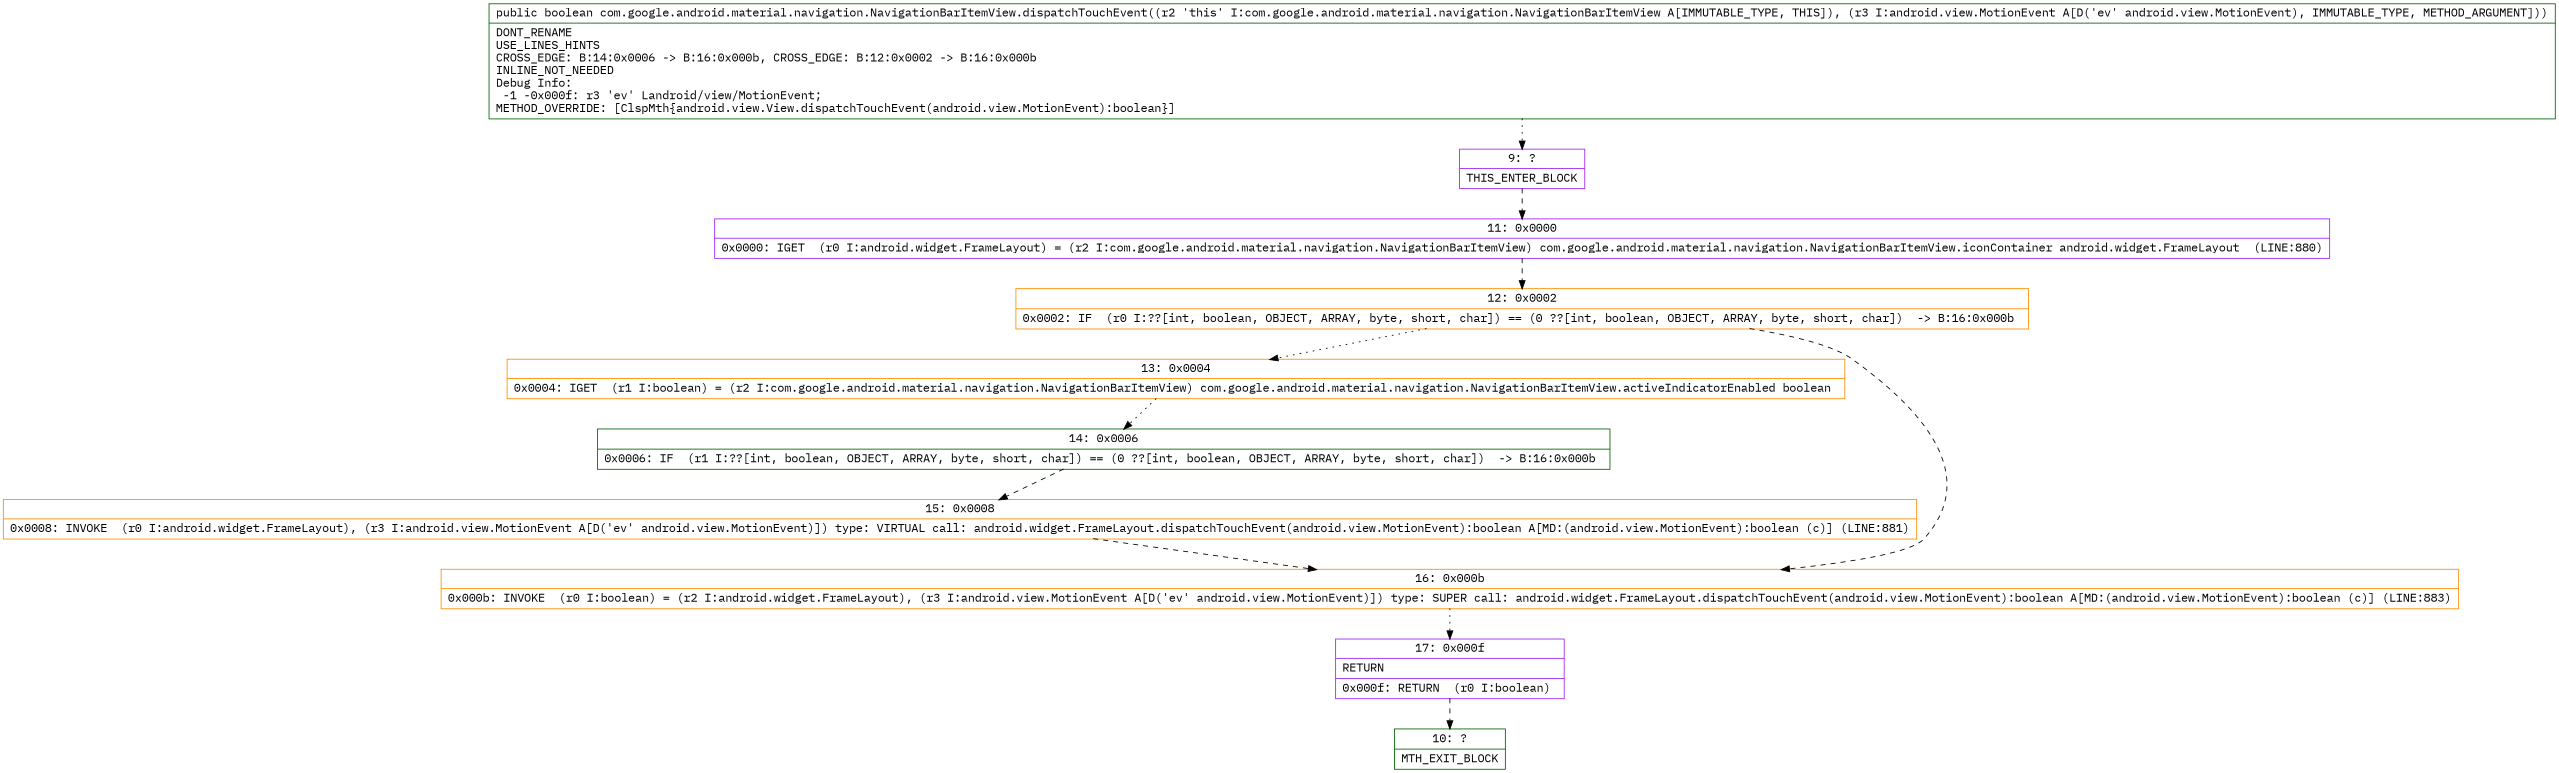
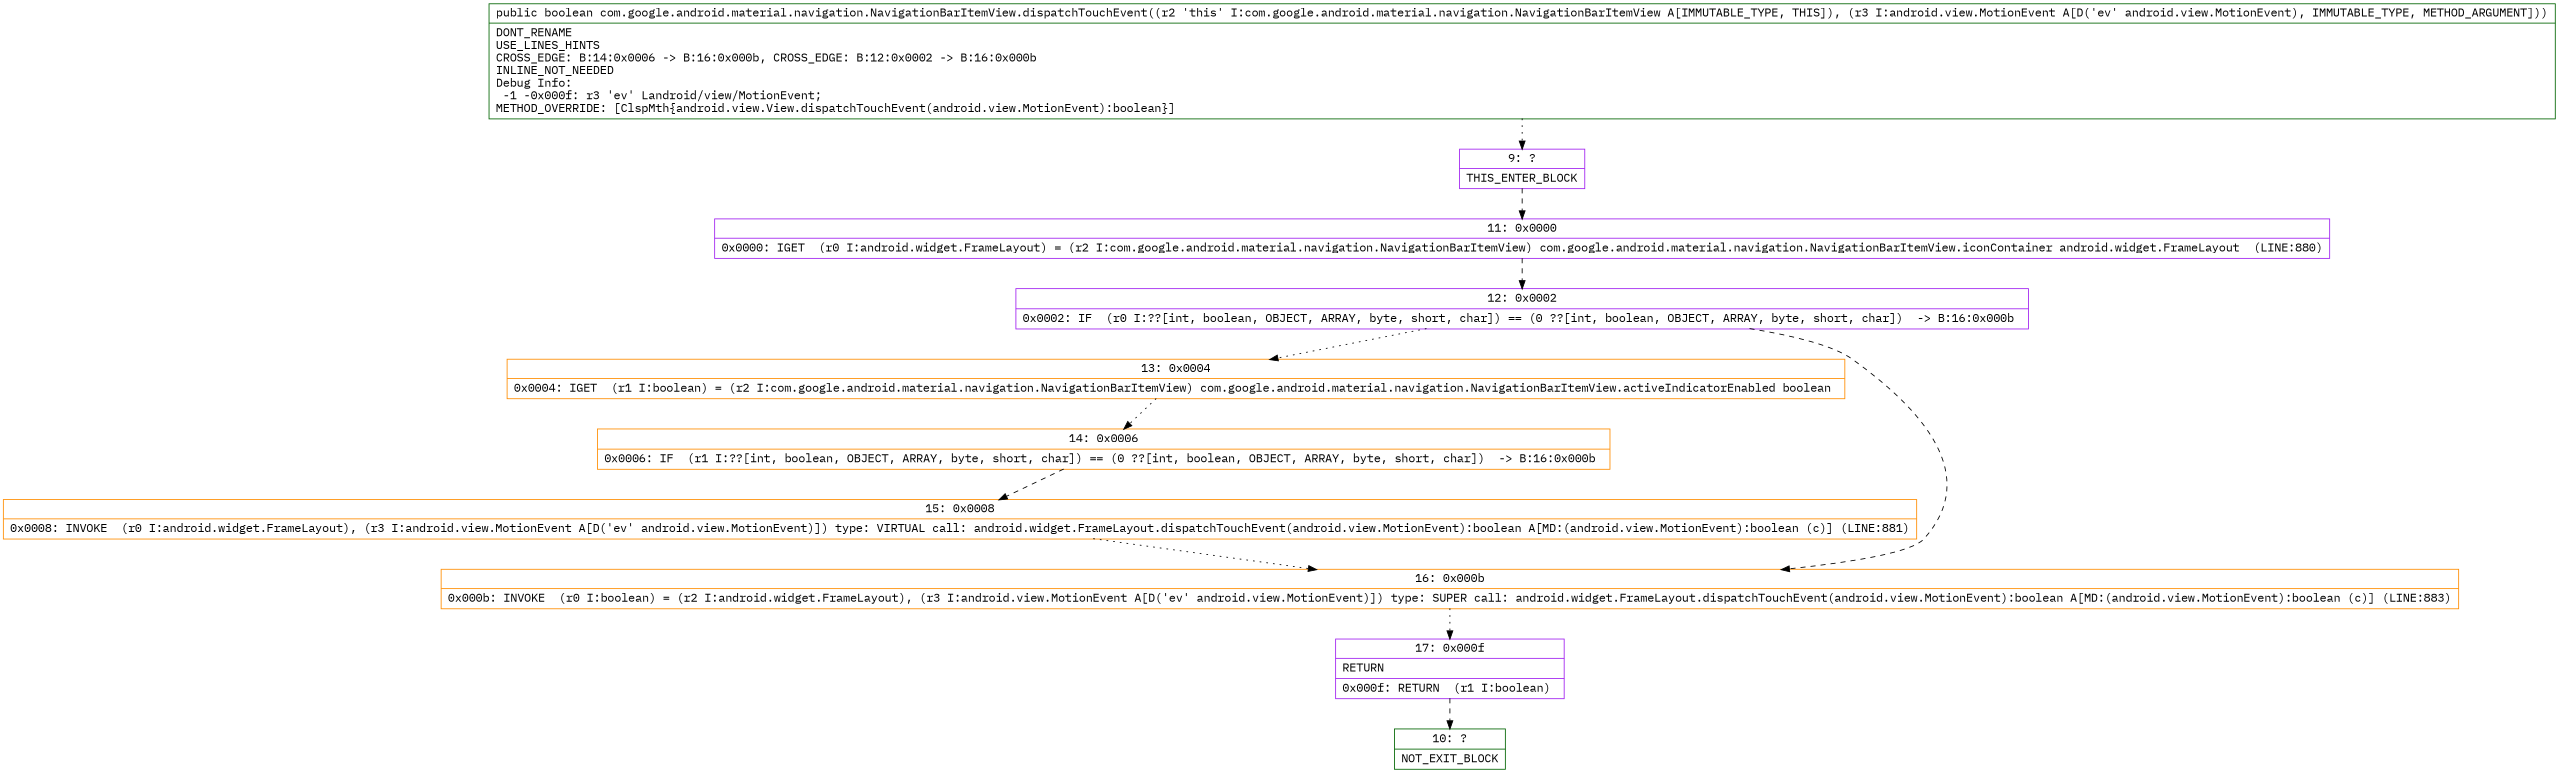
(1522, 309) -> (1522, 309)
(1104, 449) -> (1104, 449)
(1201, 554) -> (1201, 554)
(1450, 688) -> (1450, 688)
(1450, 759) -> (1450, 759)
